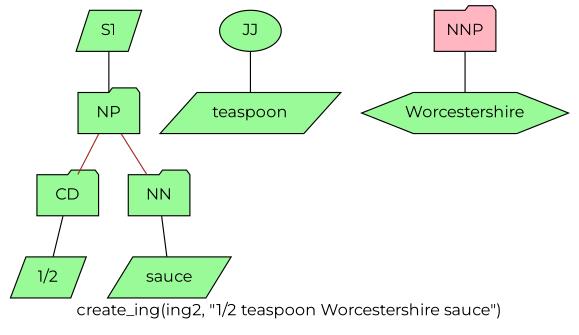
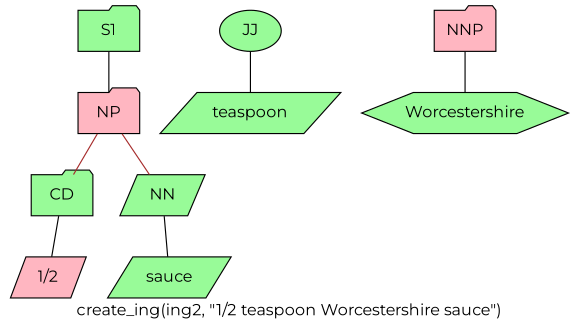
(109, 31) -> (109, 31)
(109, 113) -> (109, 113)
(159, 195) -> (163, 195)
(48, 277) -> (48, 277)
